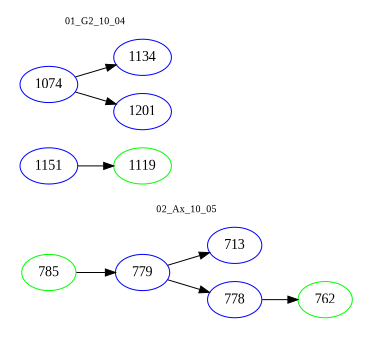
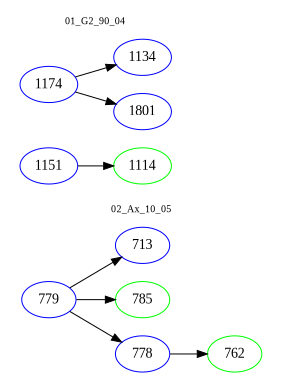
(96, 22) -> (96, 22)
(49, 84) -> (49, 84)
(143, 112) -> (143, 112)
(143, 166) -> (143, 166)
(91, 273) -> (91, 300)
